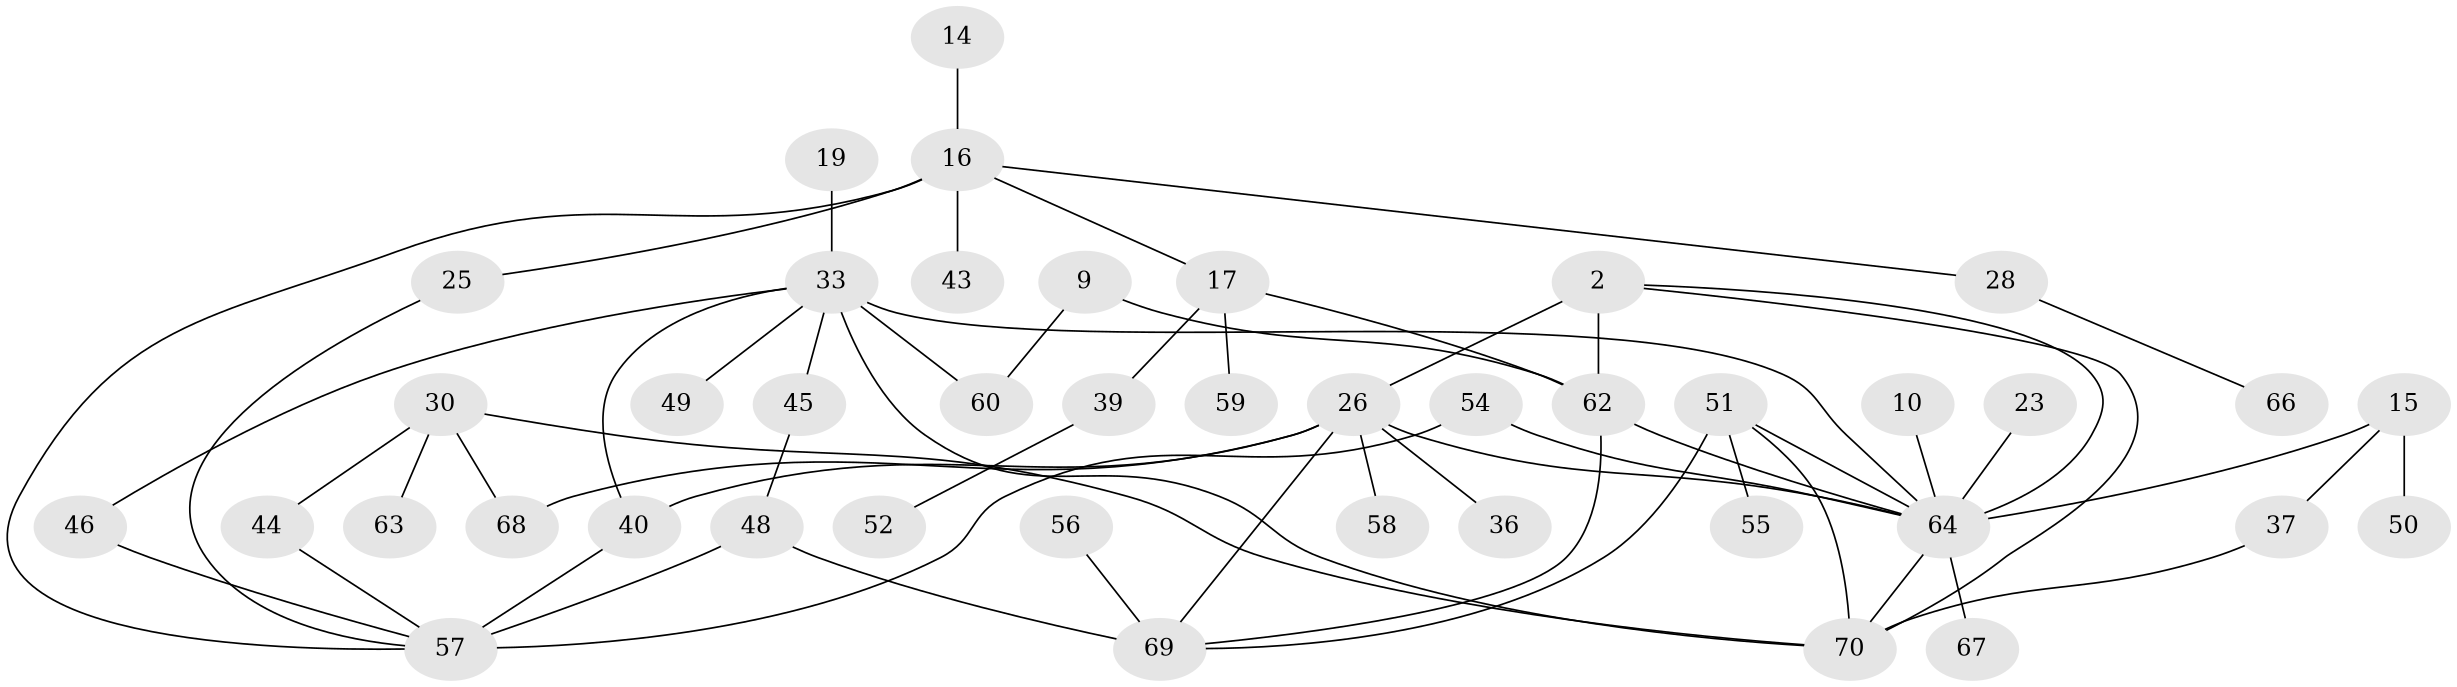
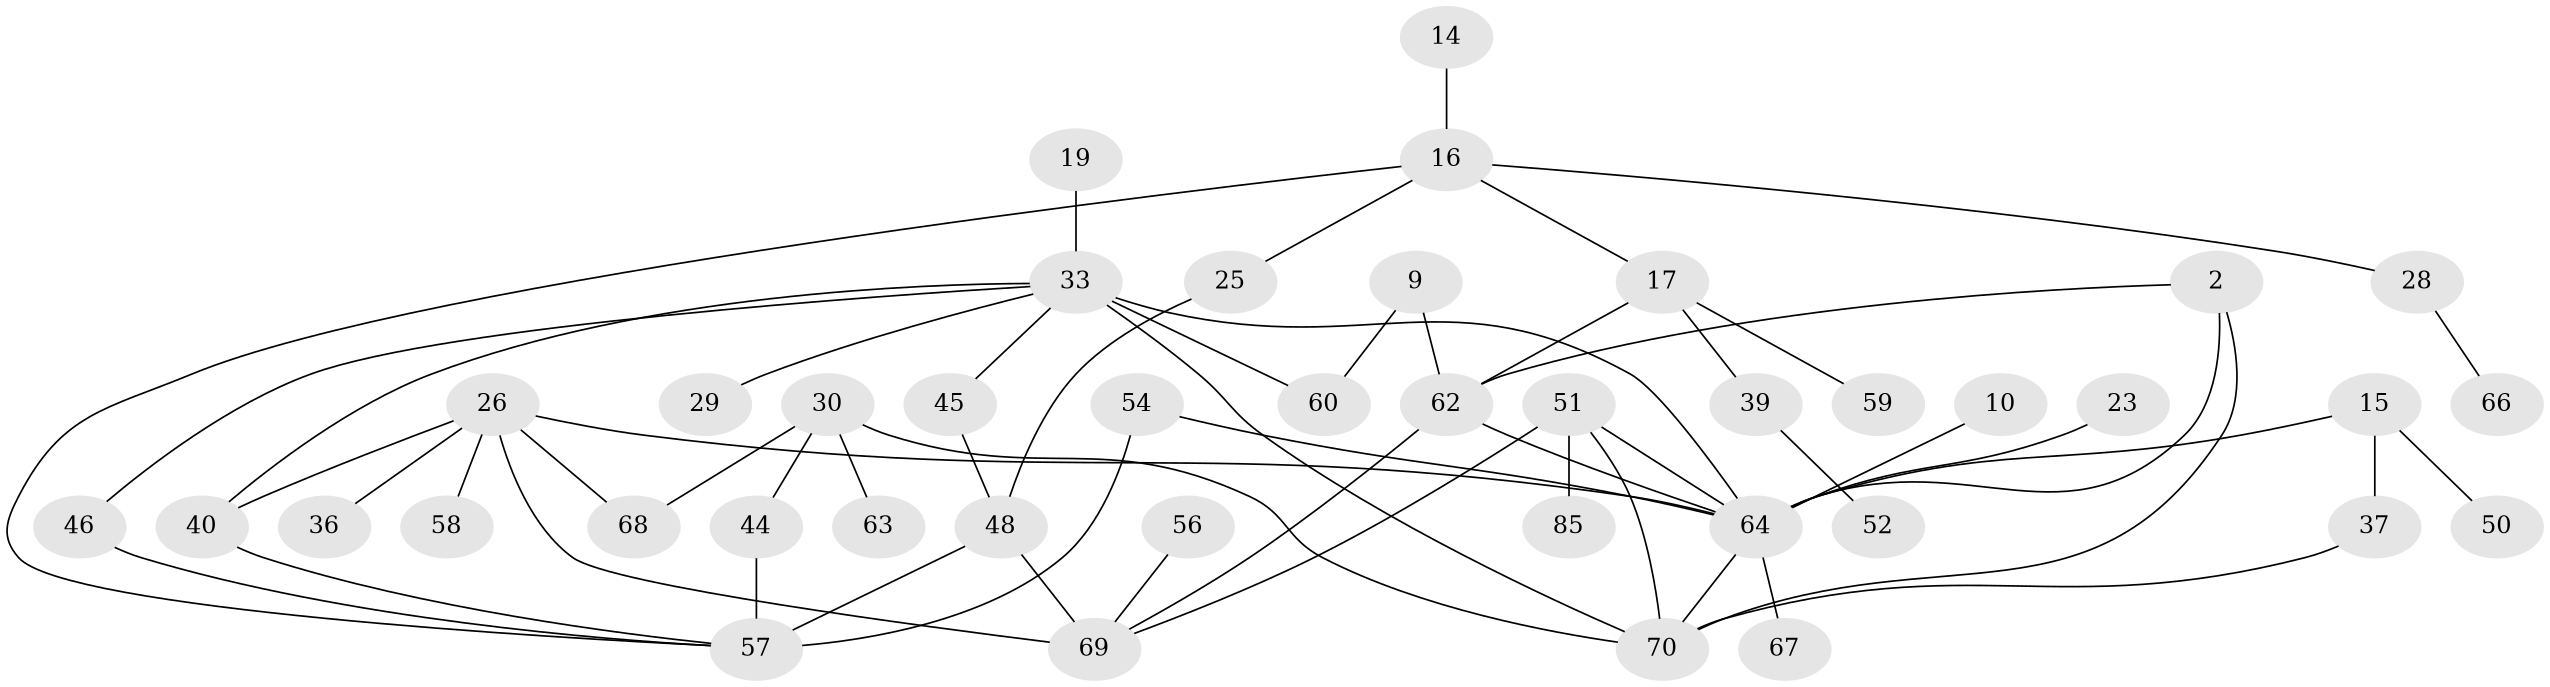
(958, 282) -> none
(1437, 362) -> none
(677, 405) -> (705, 405)
(195, 486) -> (1075, 375)
(1757, 527) -> (1569, 527)
